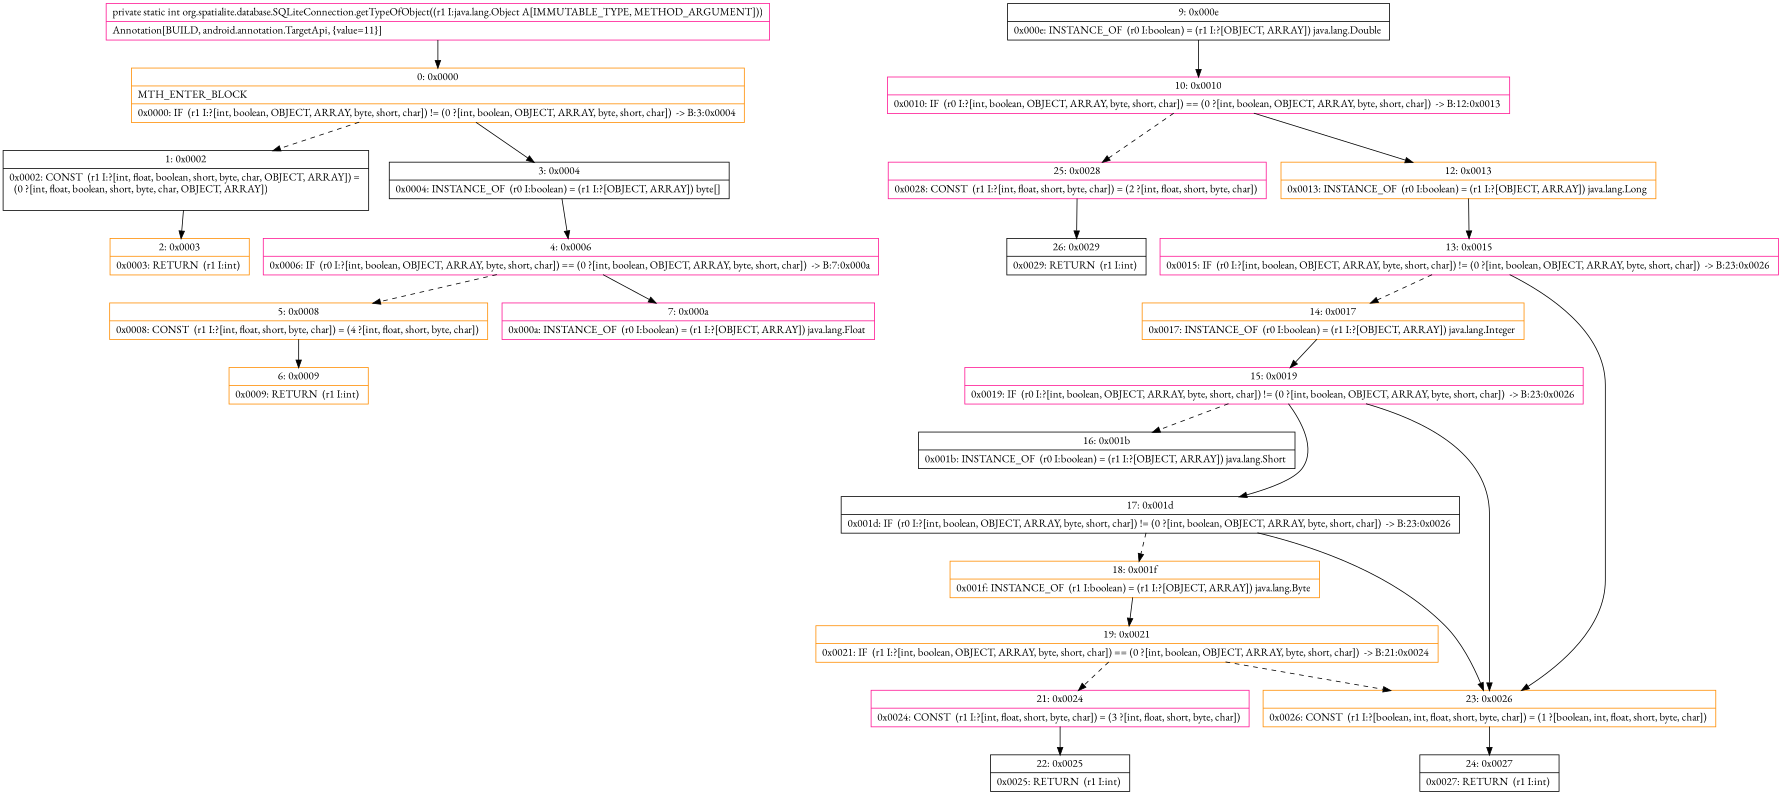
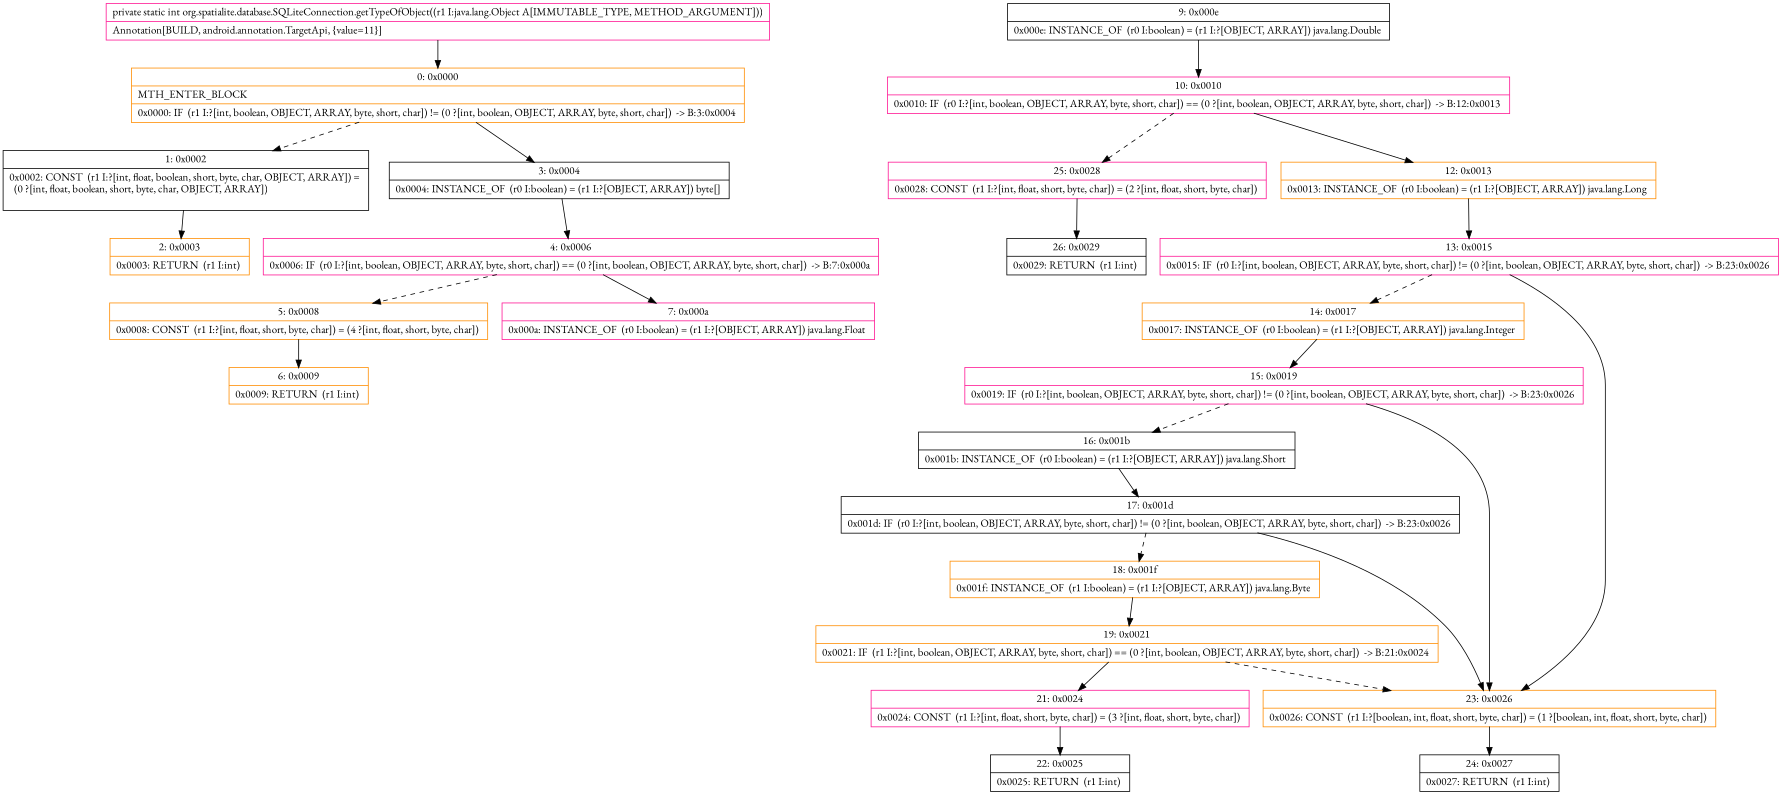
(1304, 465) -> (1126, 479)
(1096, 674) -> (1096, 674)
